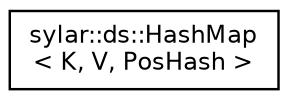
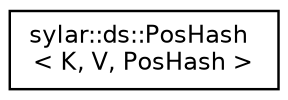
(144, 50) -> (144, 50)
